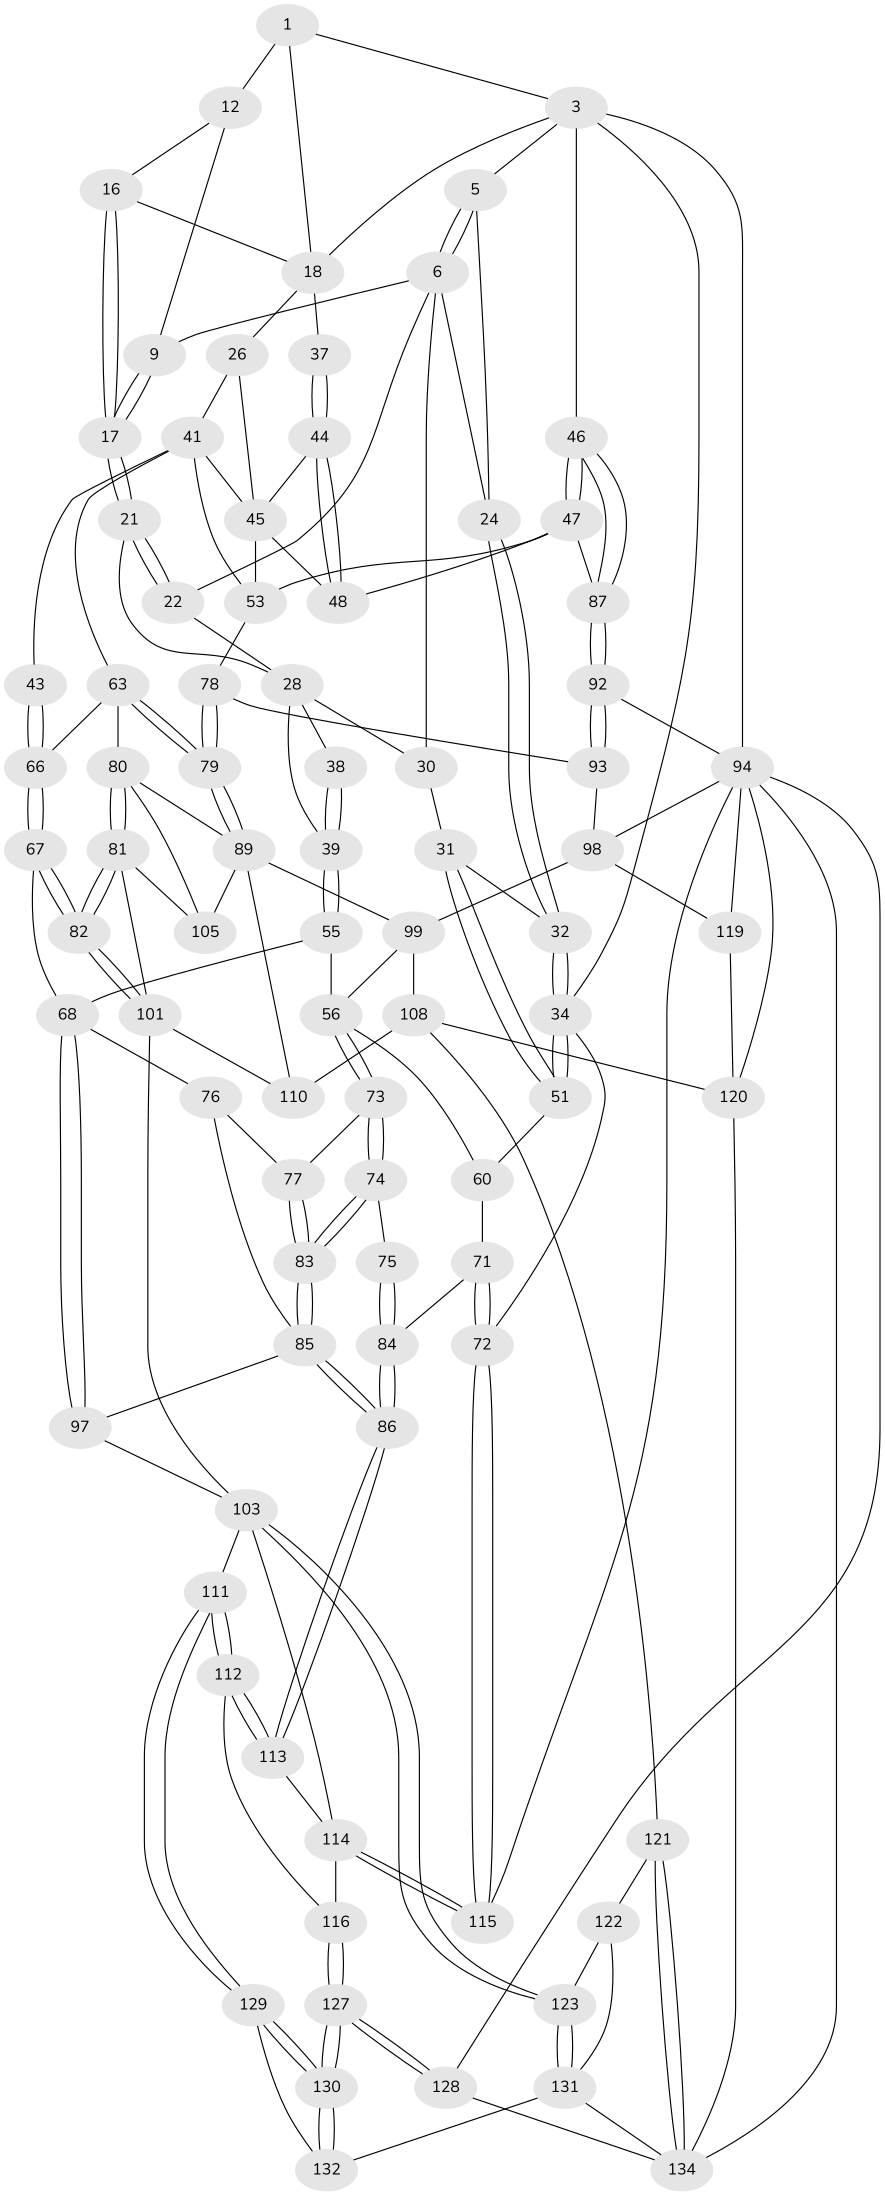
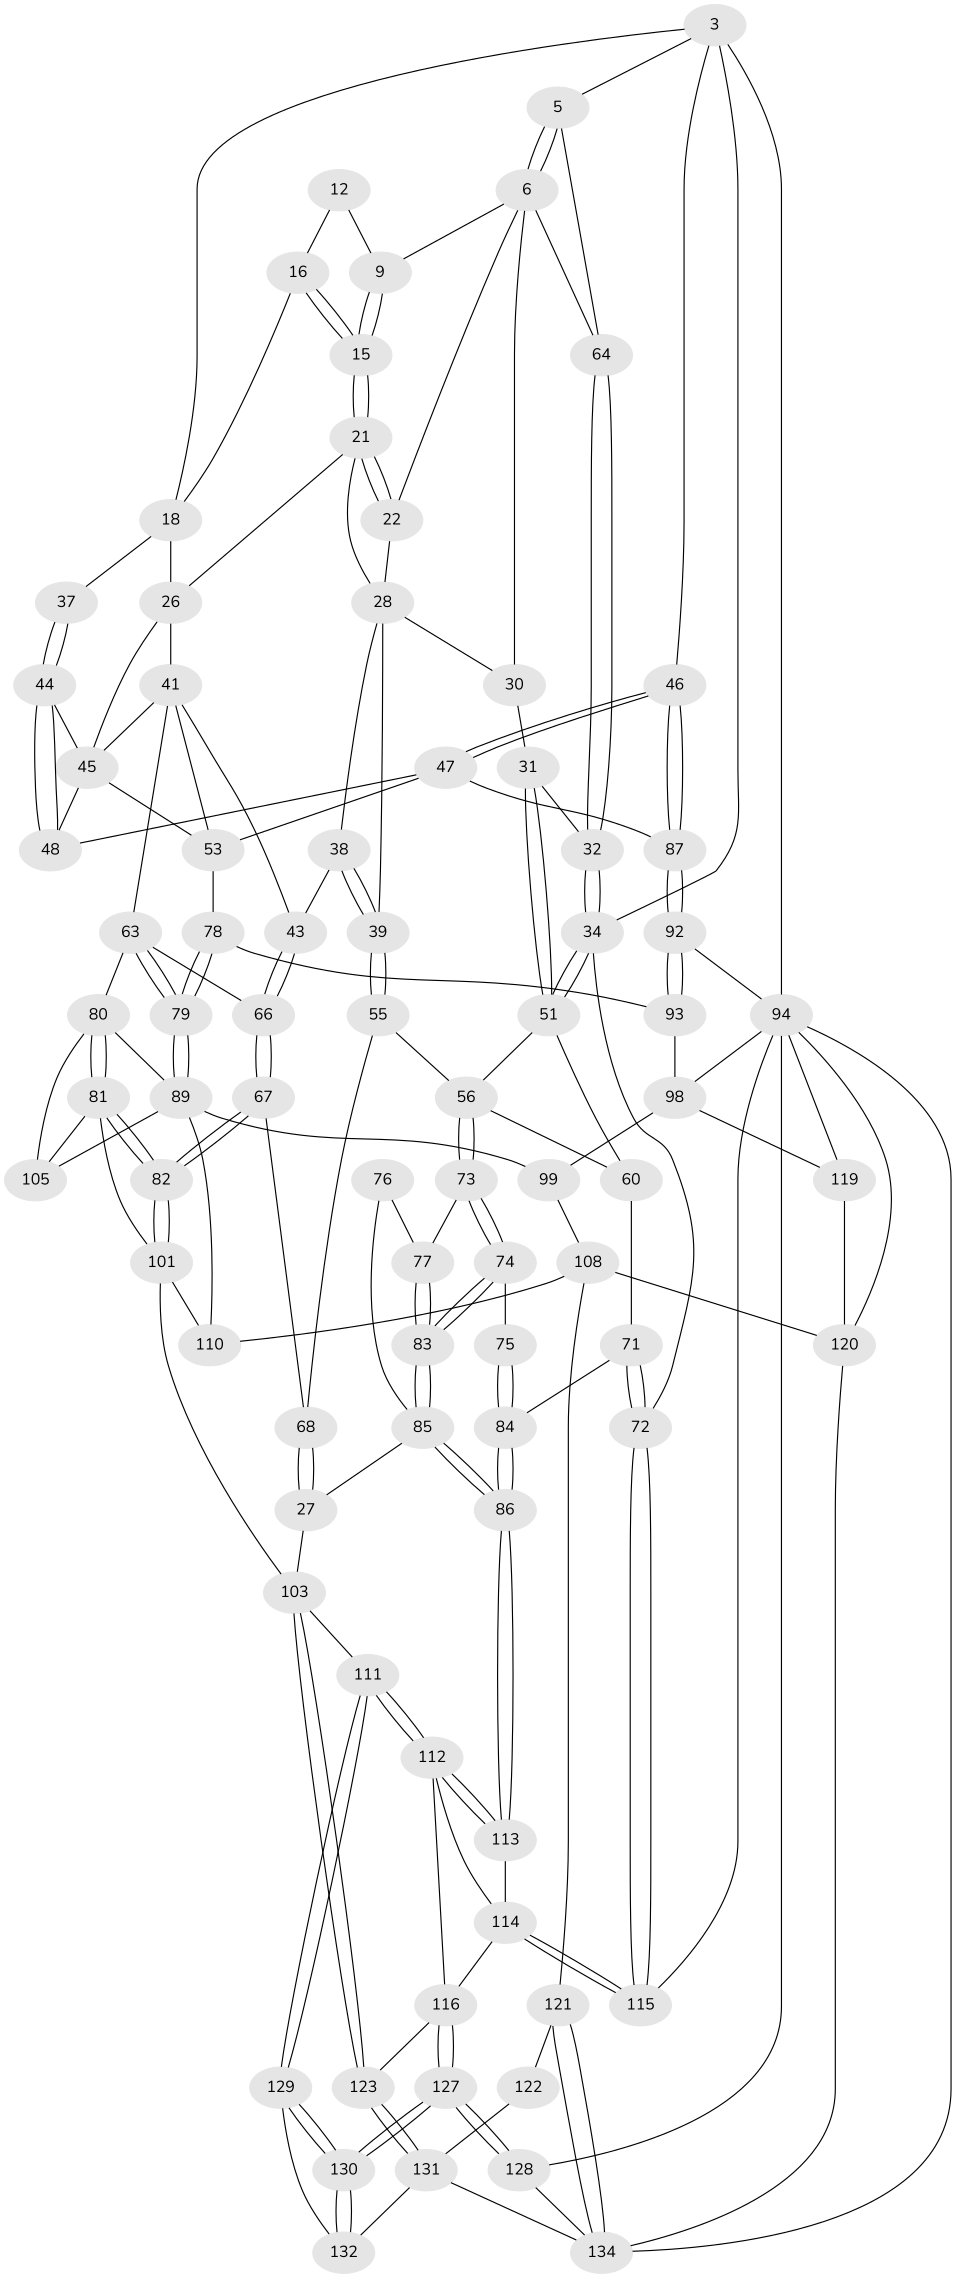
(288, 25) -> none
(110, 438) -> (361, 355)
none -> (266, 520)
(489, 520) -> (602, 355)
none -> (317, 892)
(373, 974) -> (508, 1056)
(139, 1056) -> none
(80, 1428) -> (306, 1510)
(290, 1652) -> (457, 1844)
(587, 1964) -> (405, 2046)
